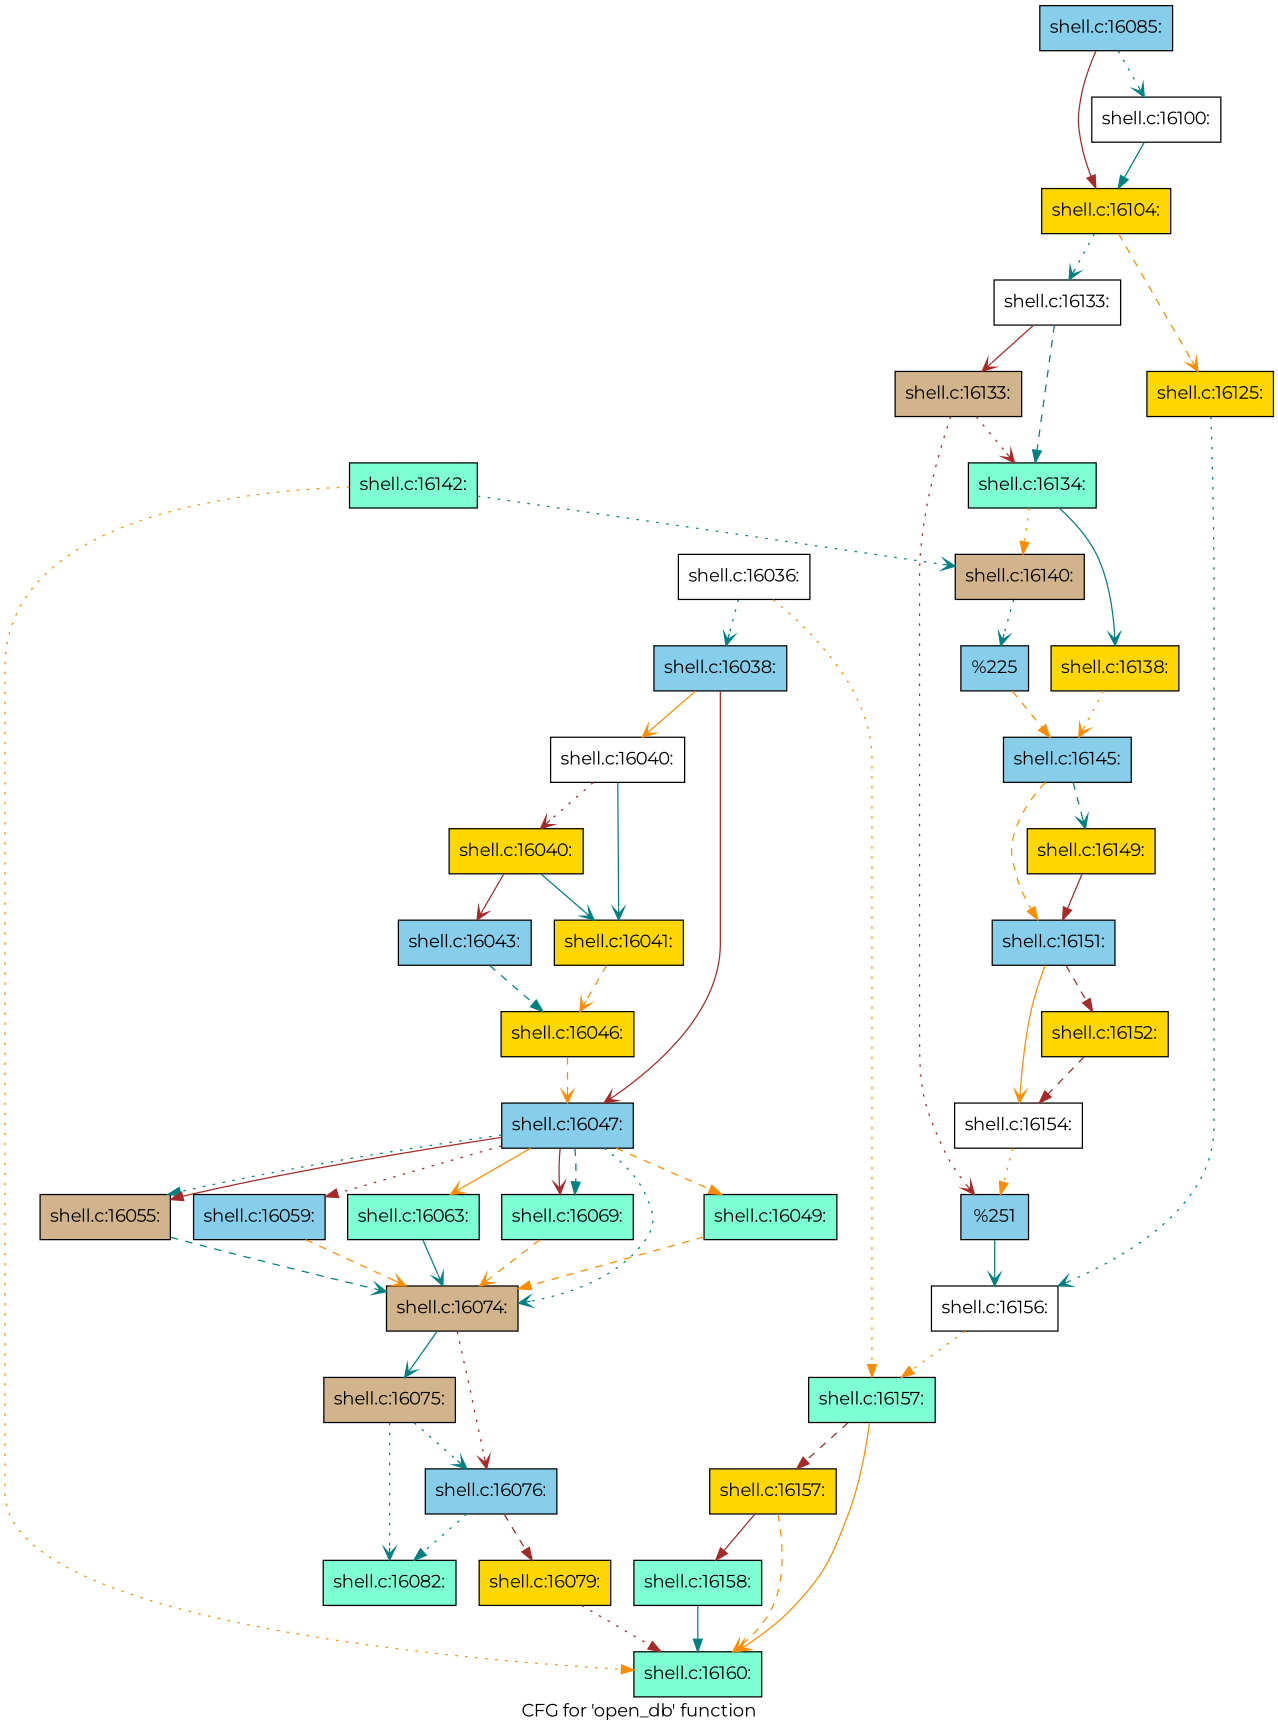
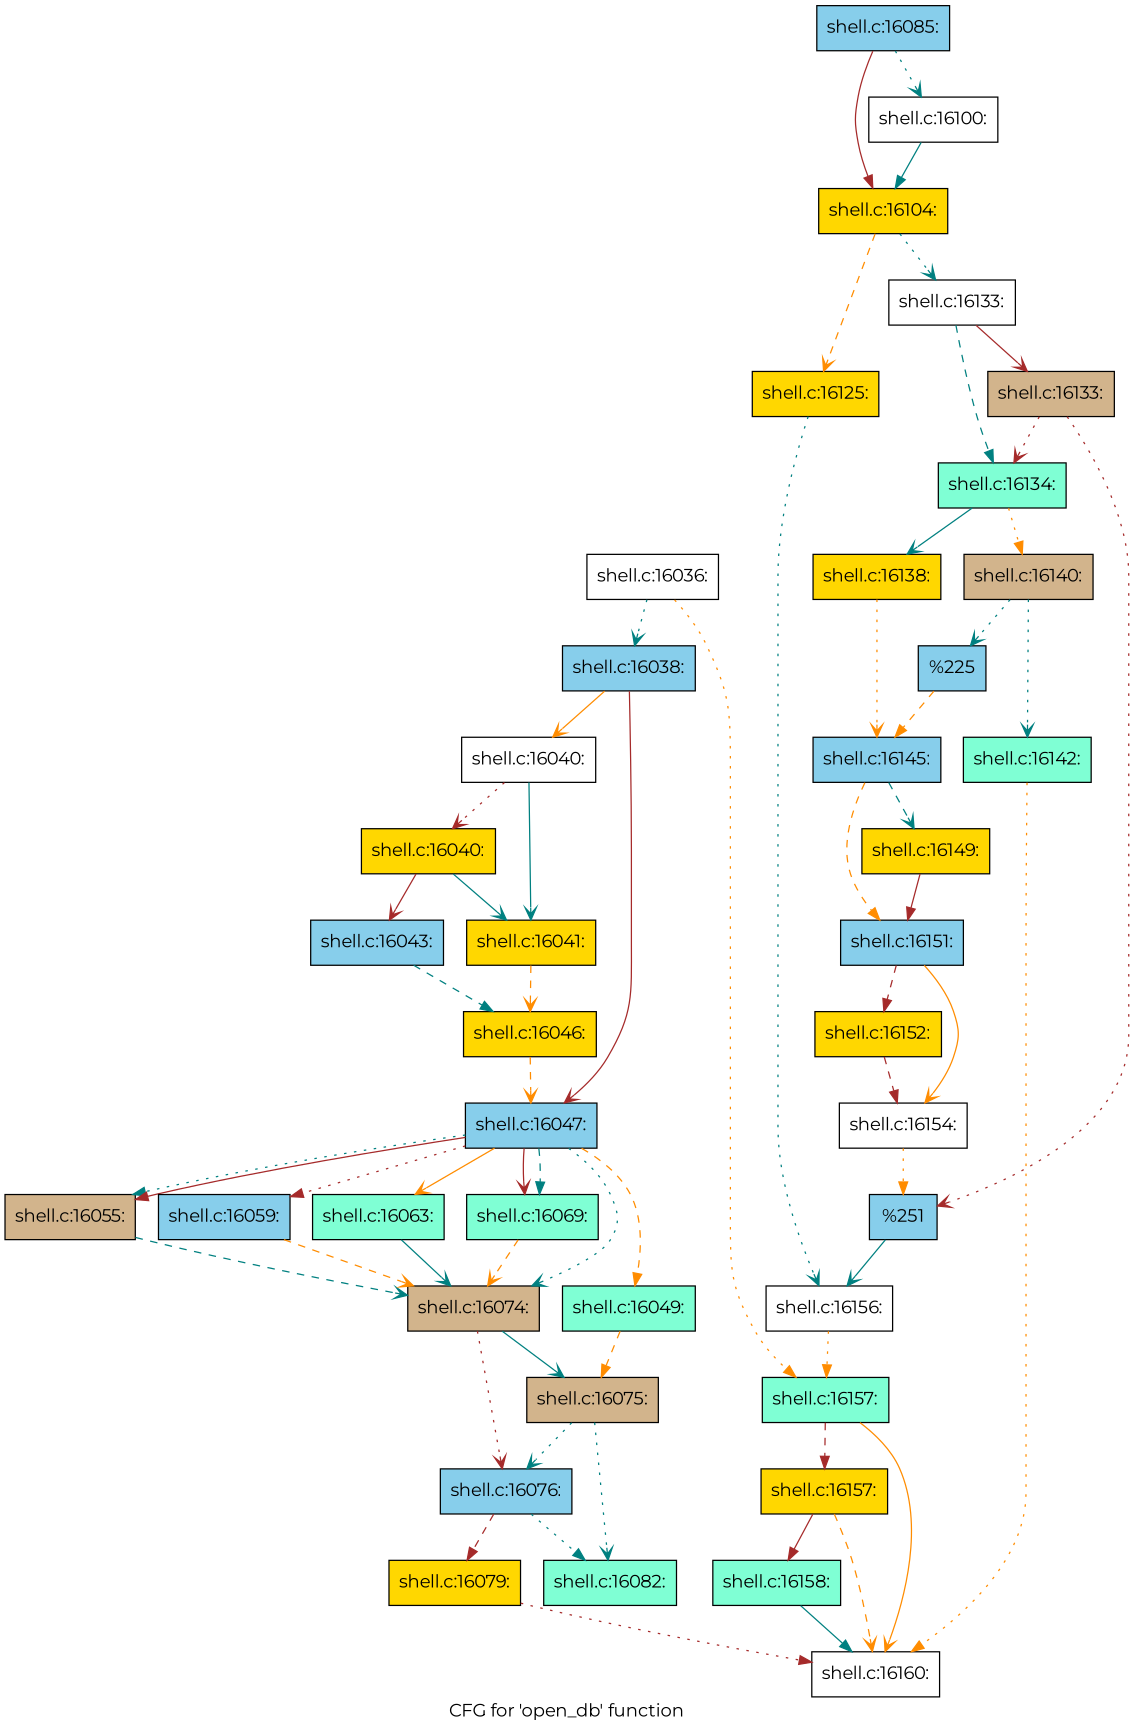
(710, 530) -> (1028, 662)
(608, 1264) -> (613, 1348)
(698, 1674) -> (876, 1674)
